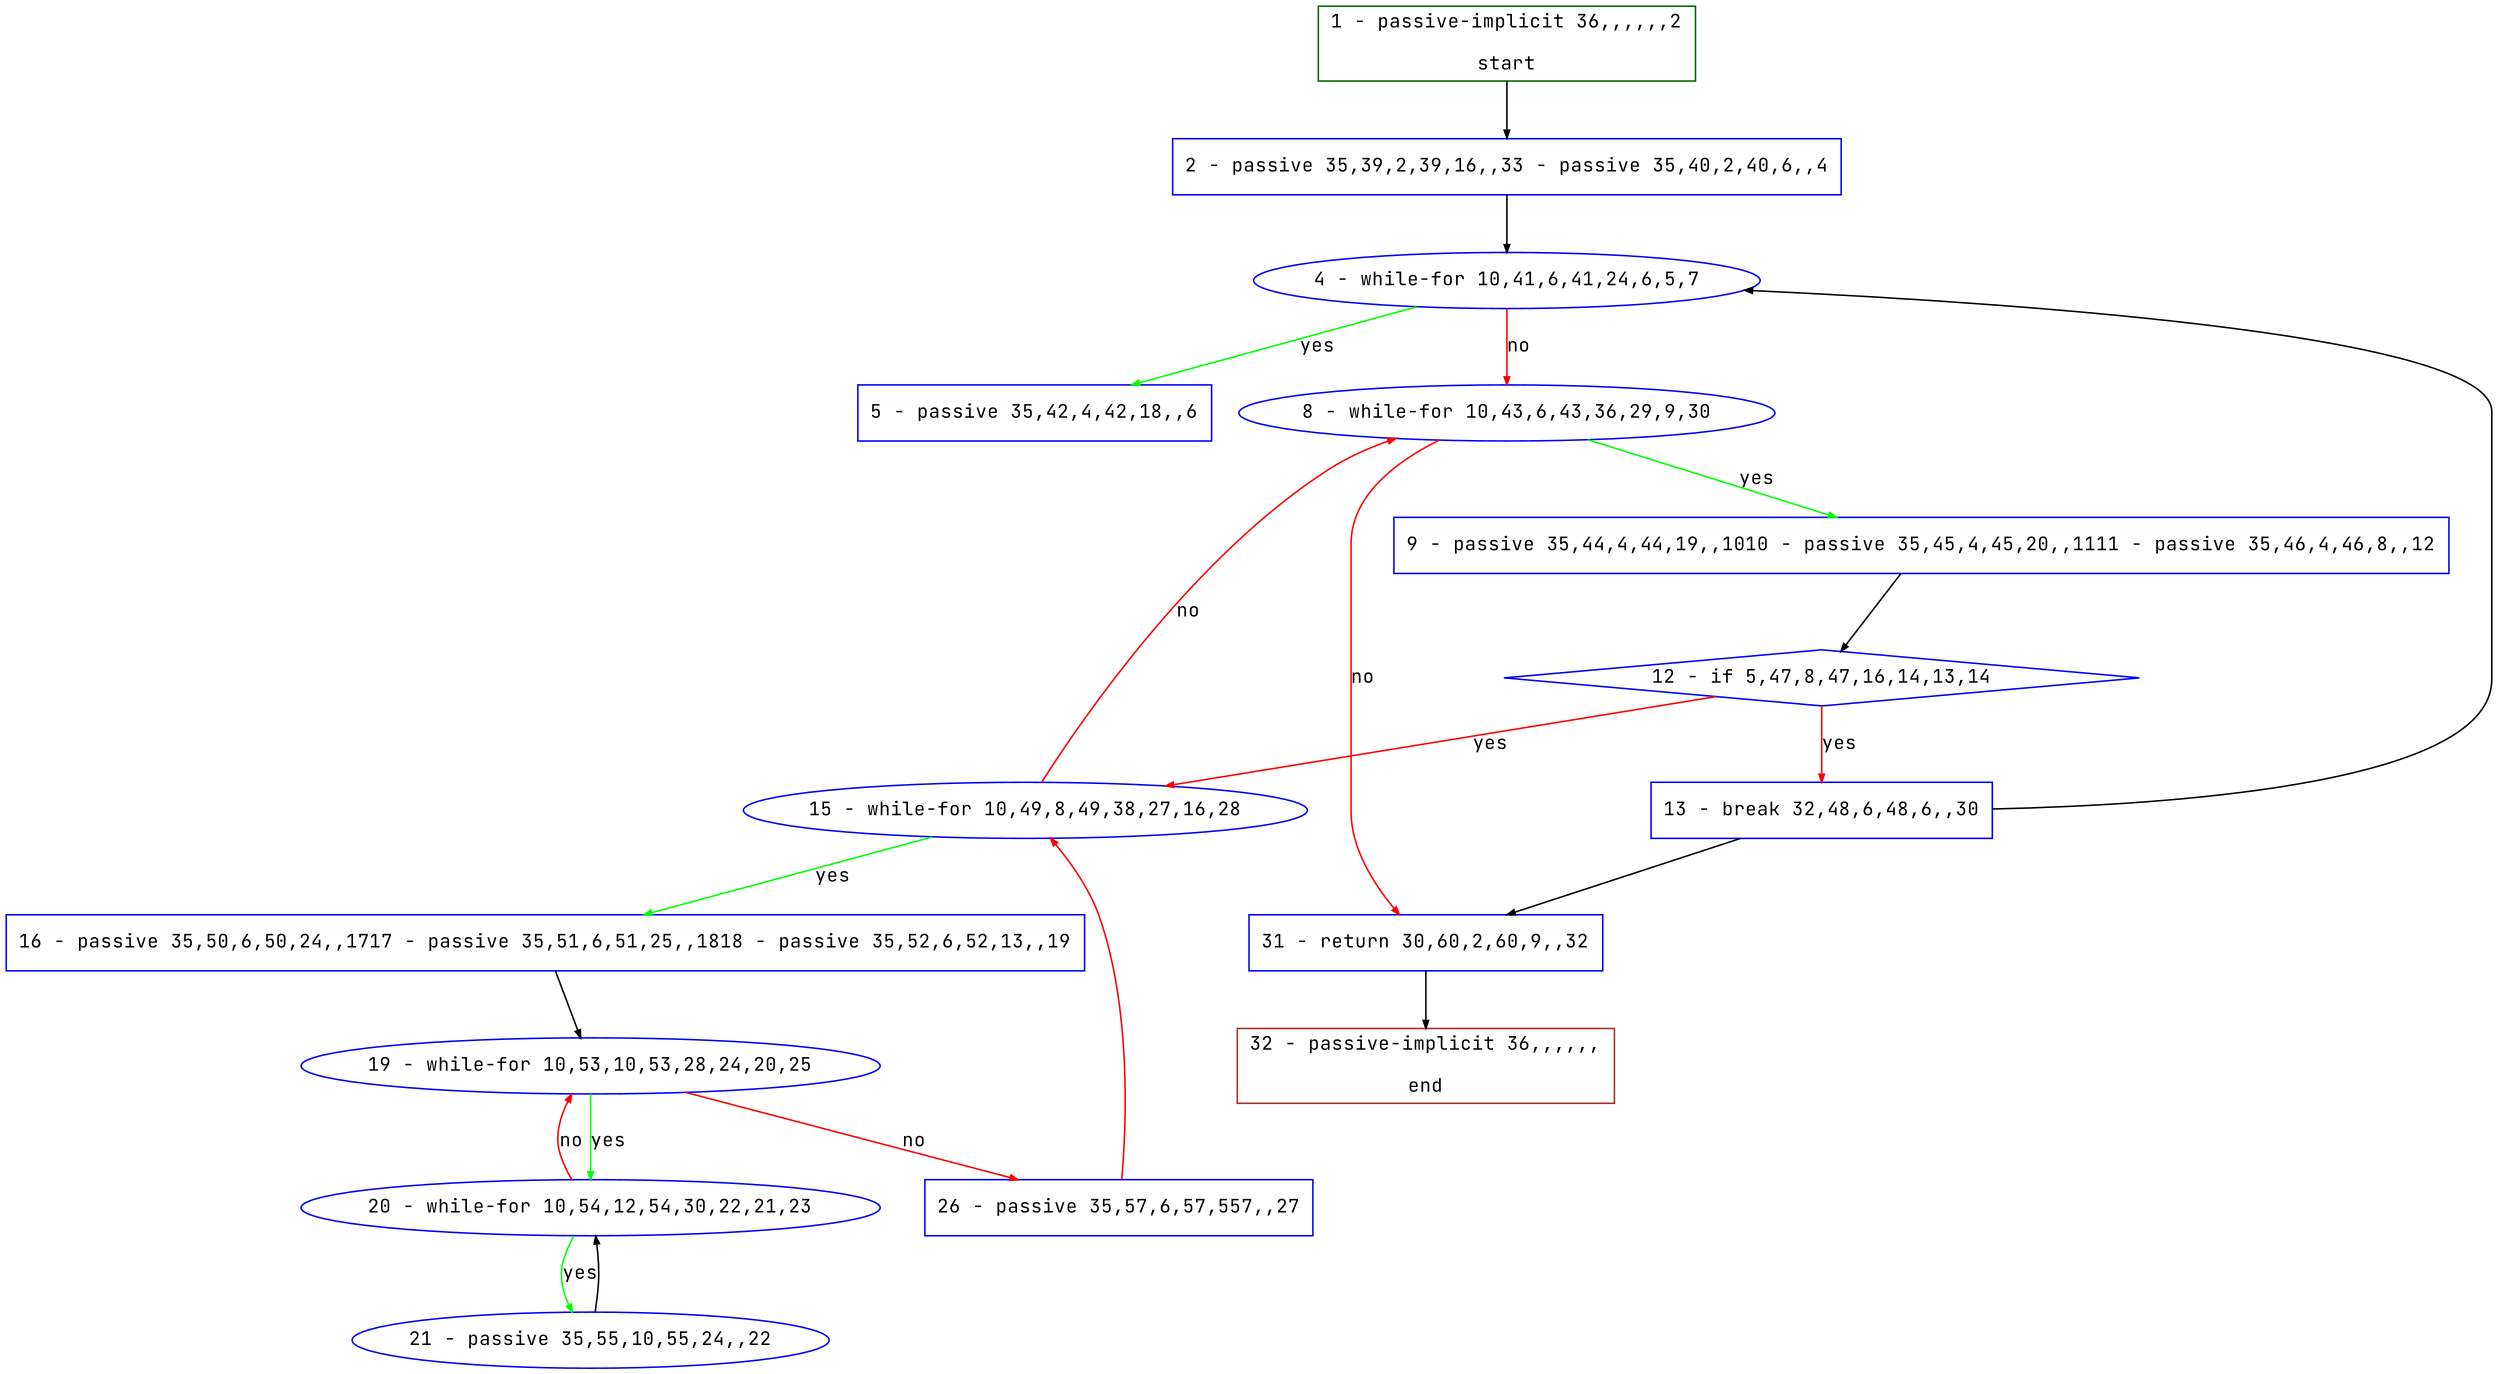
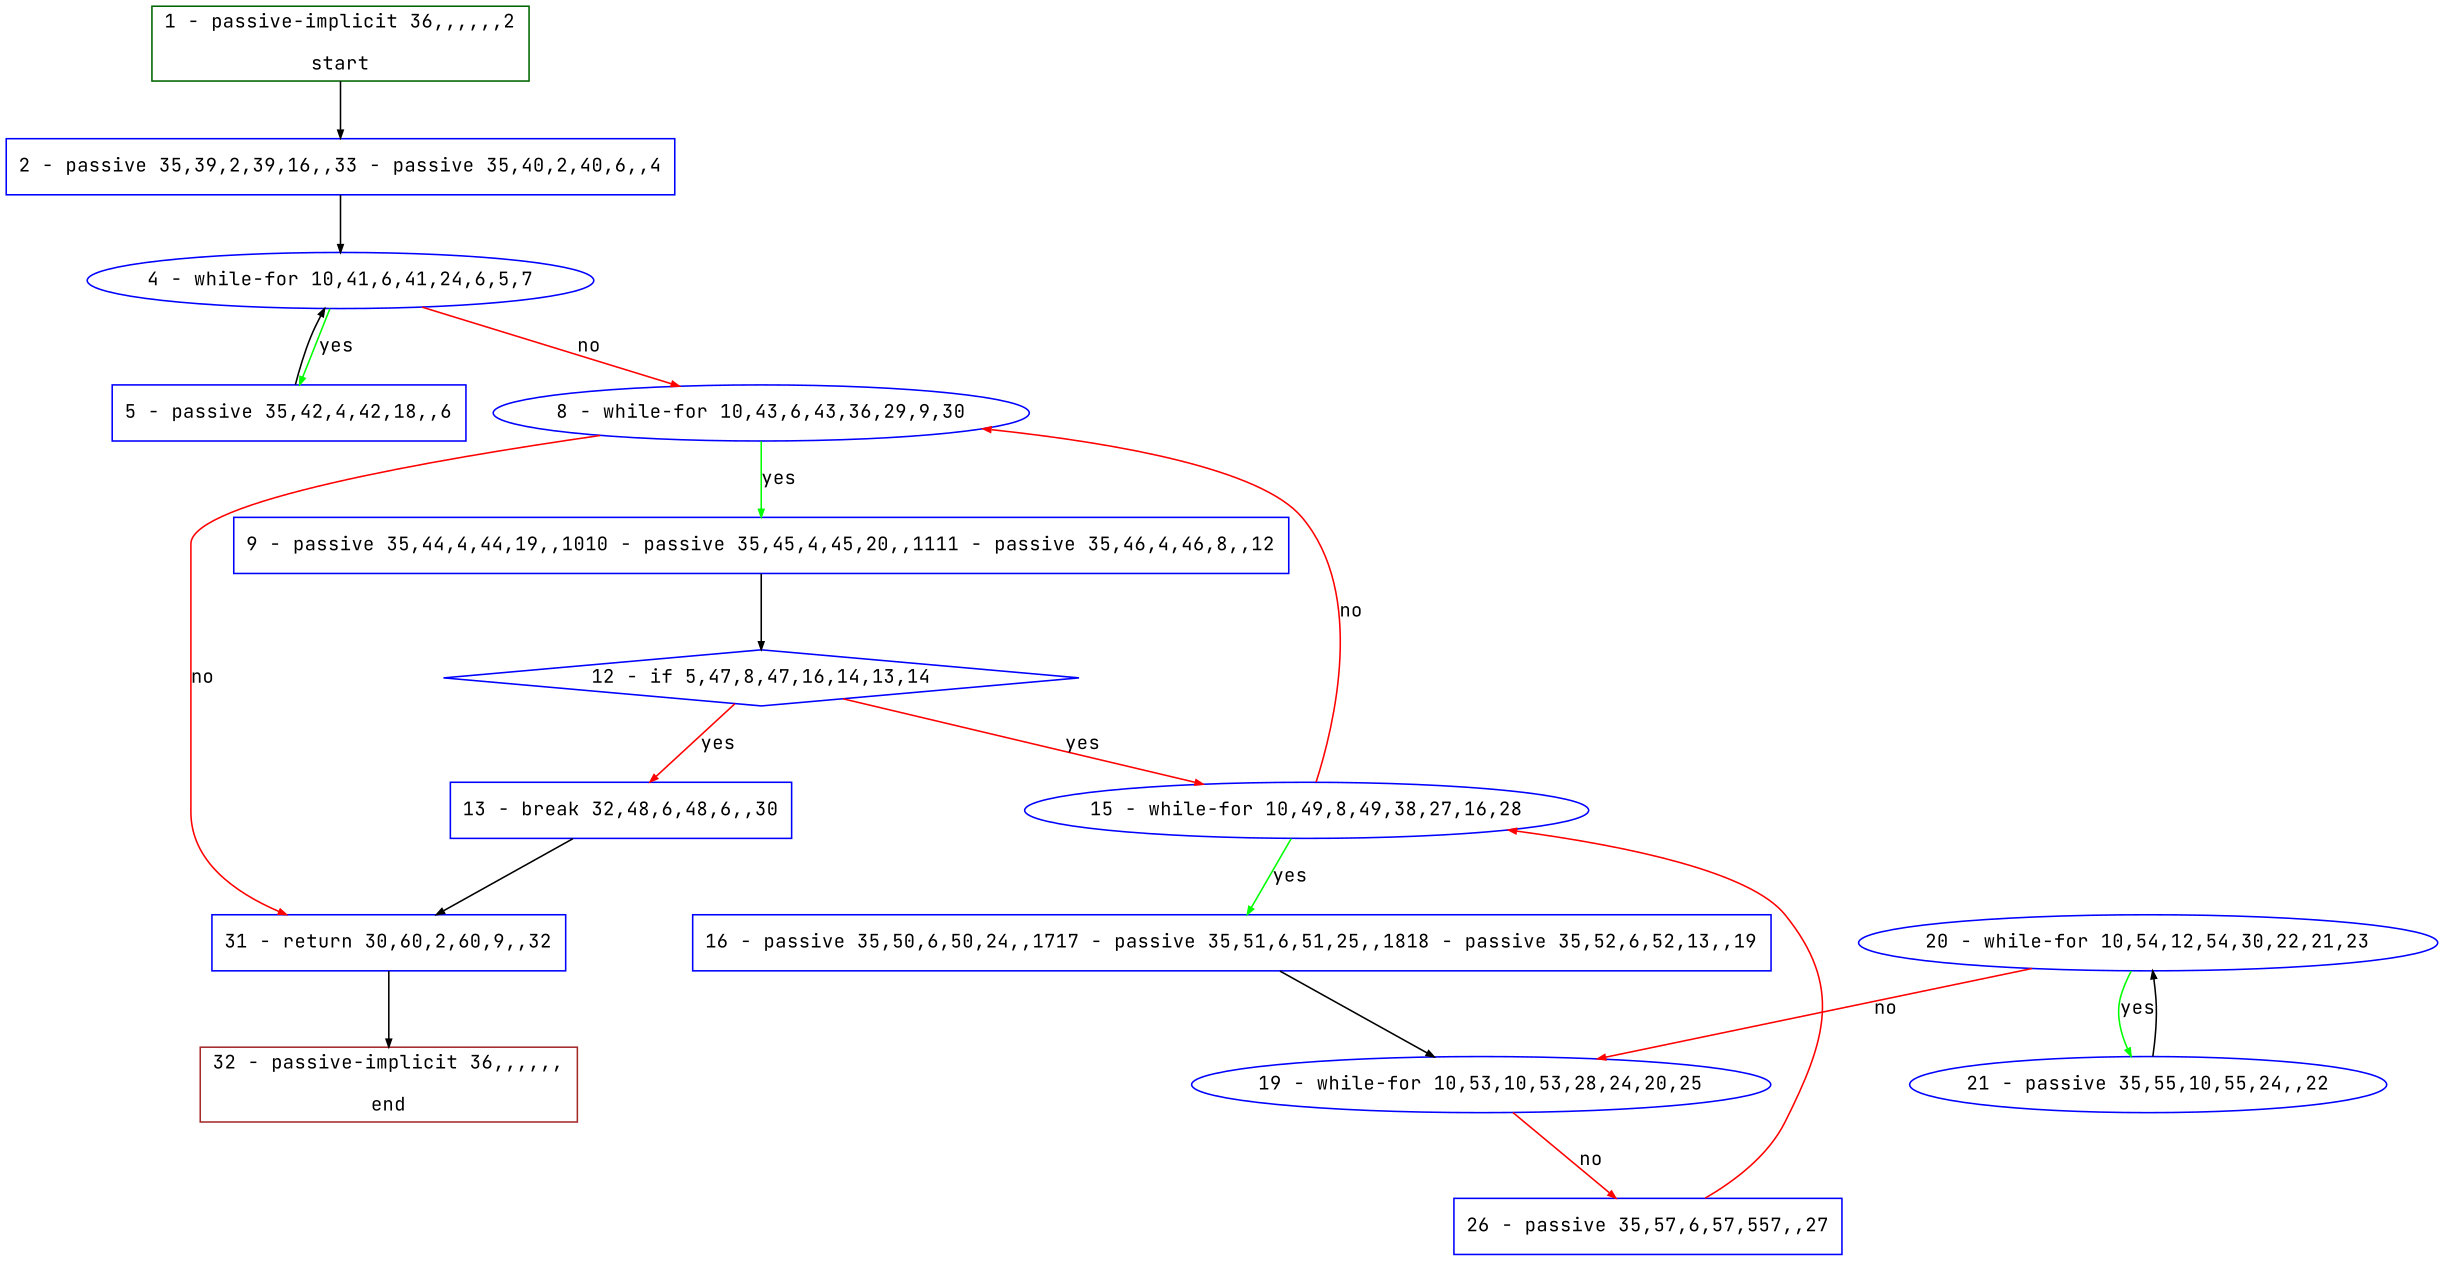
(2492, 435) -> (306, 349)
(591, 1133) -> none
